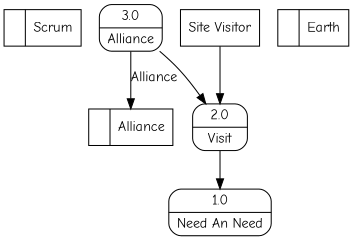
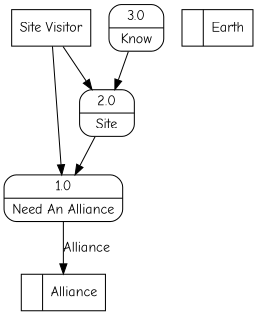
(43, 28) -> none
(131, 39) -> (136, 39)
(131, 75) -> (63, 243)
none -> (57, 105)
(220, 138) -> (107, 124)
(220, 224) -> (63, 209)
